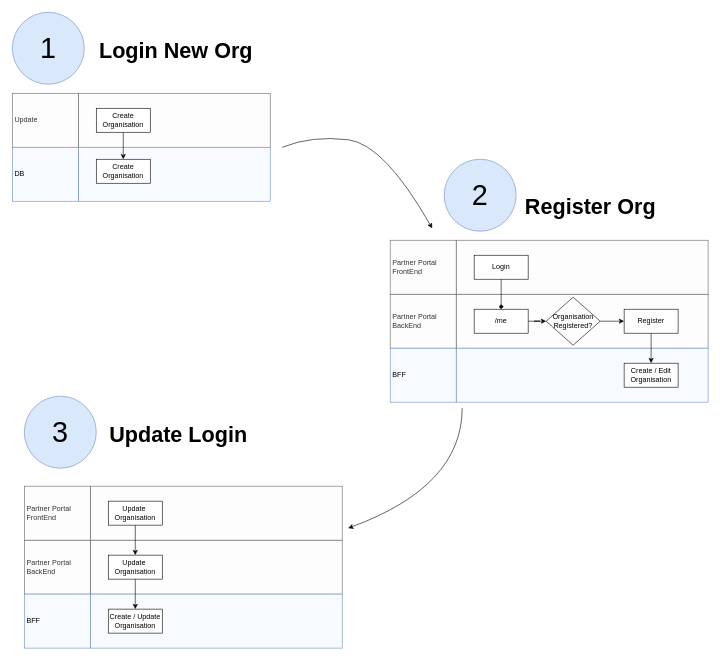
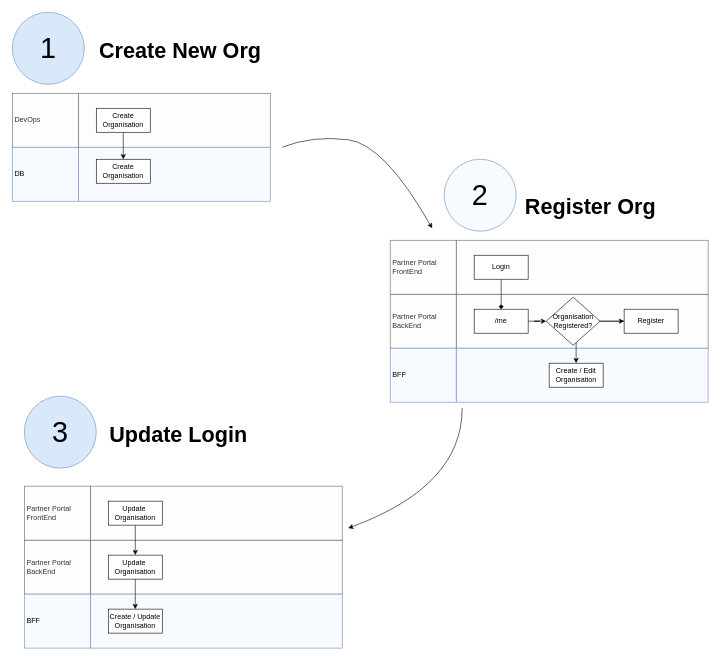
(193, 48) -> (194, 48)
(27, 120) -> (27, 120)
(480, 195) -> (480, 195)
(651, 375) -> (576, 375)
